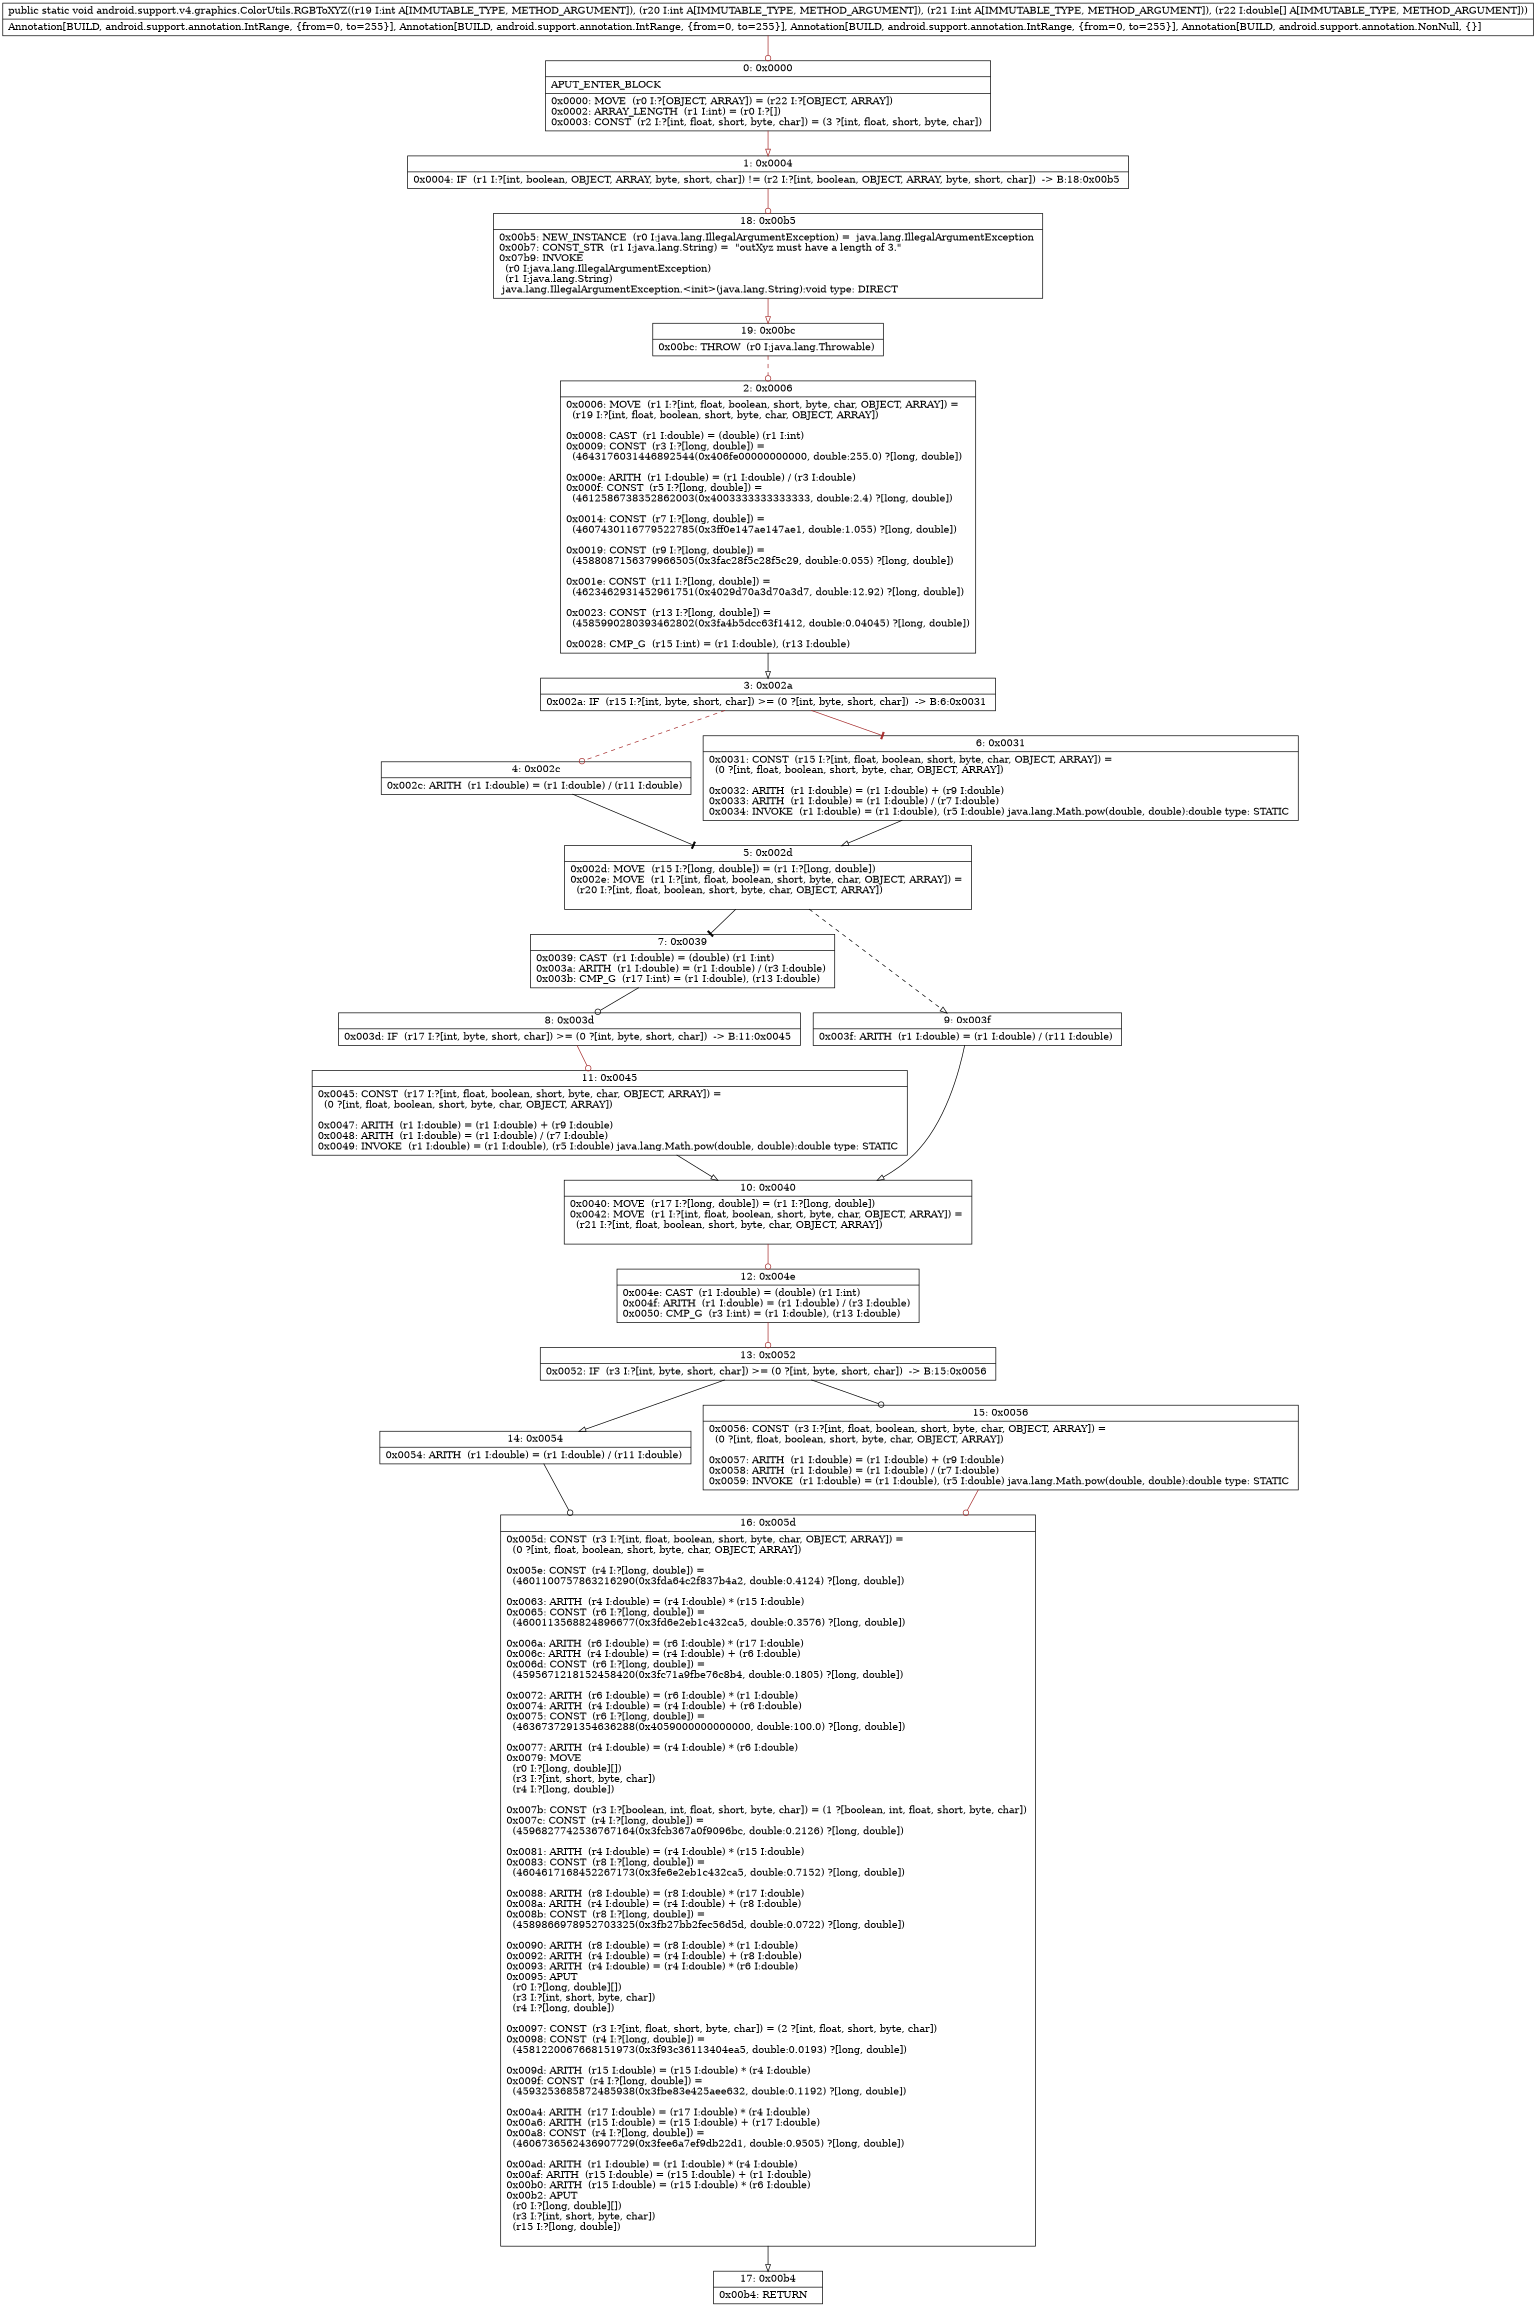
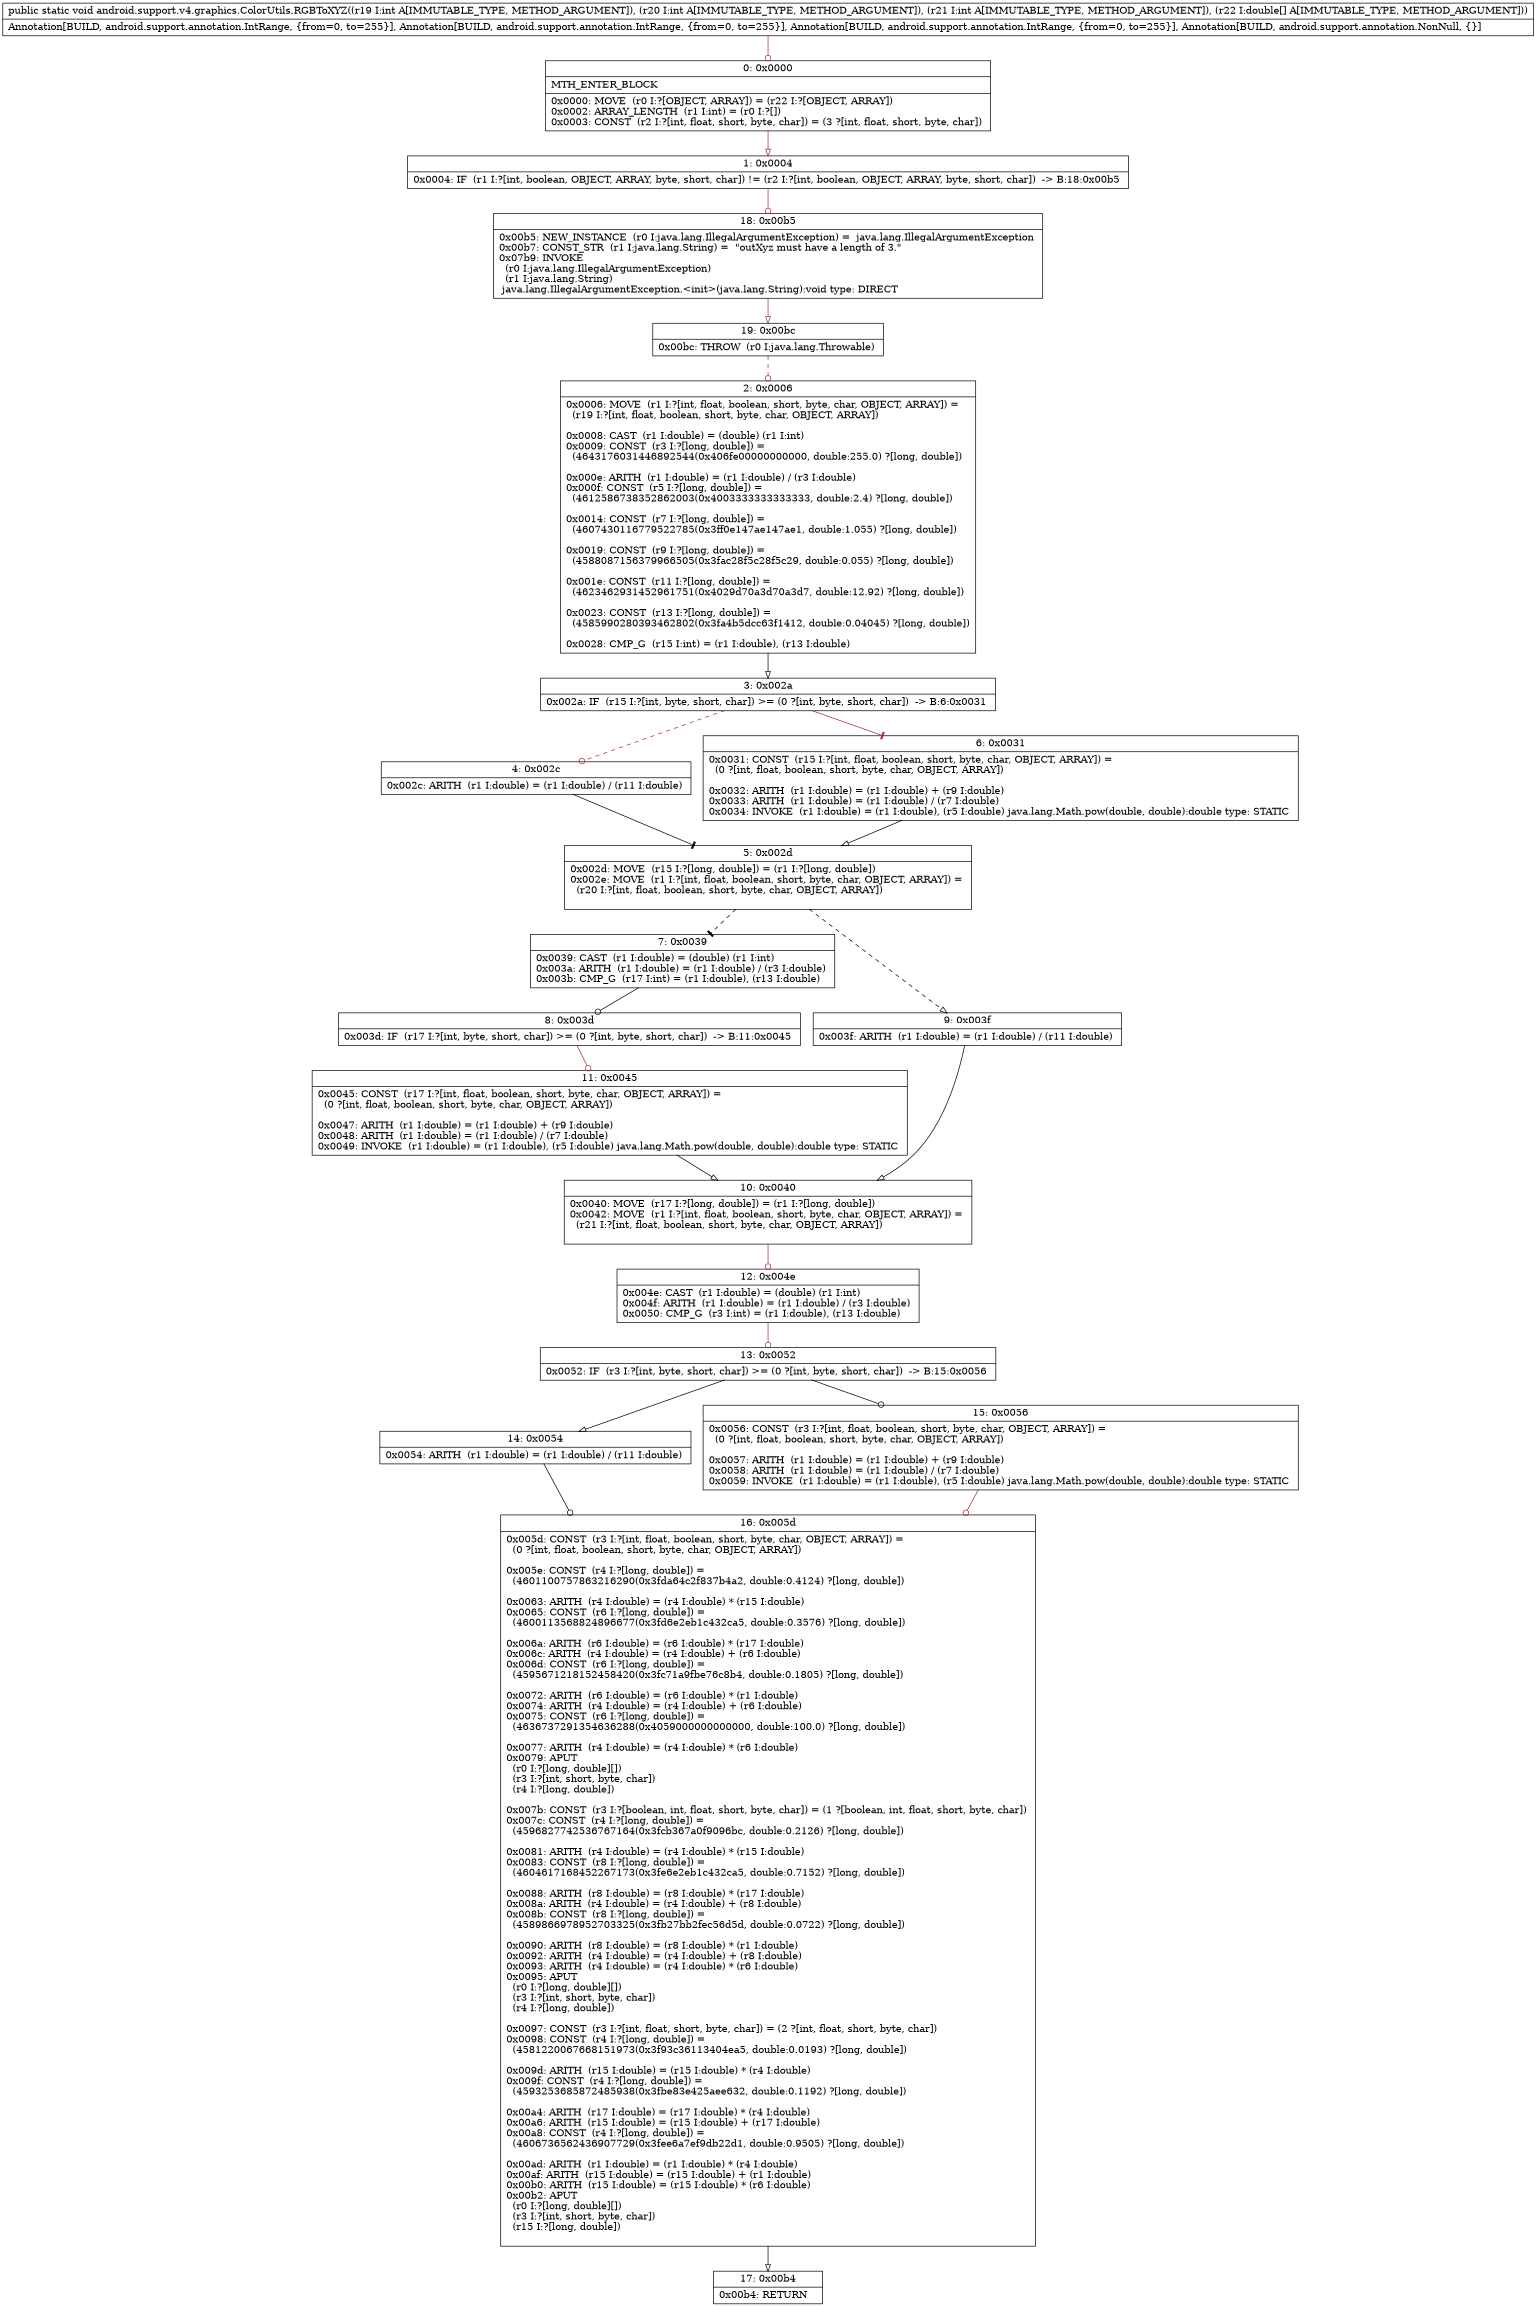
(606, 85) -> (605, 85)
(724, 921) -> (724, 921)
(547, 1758) -> (545, 1758)
